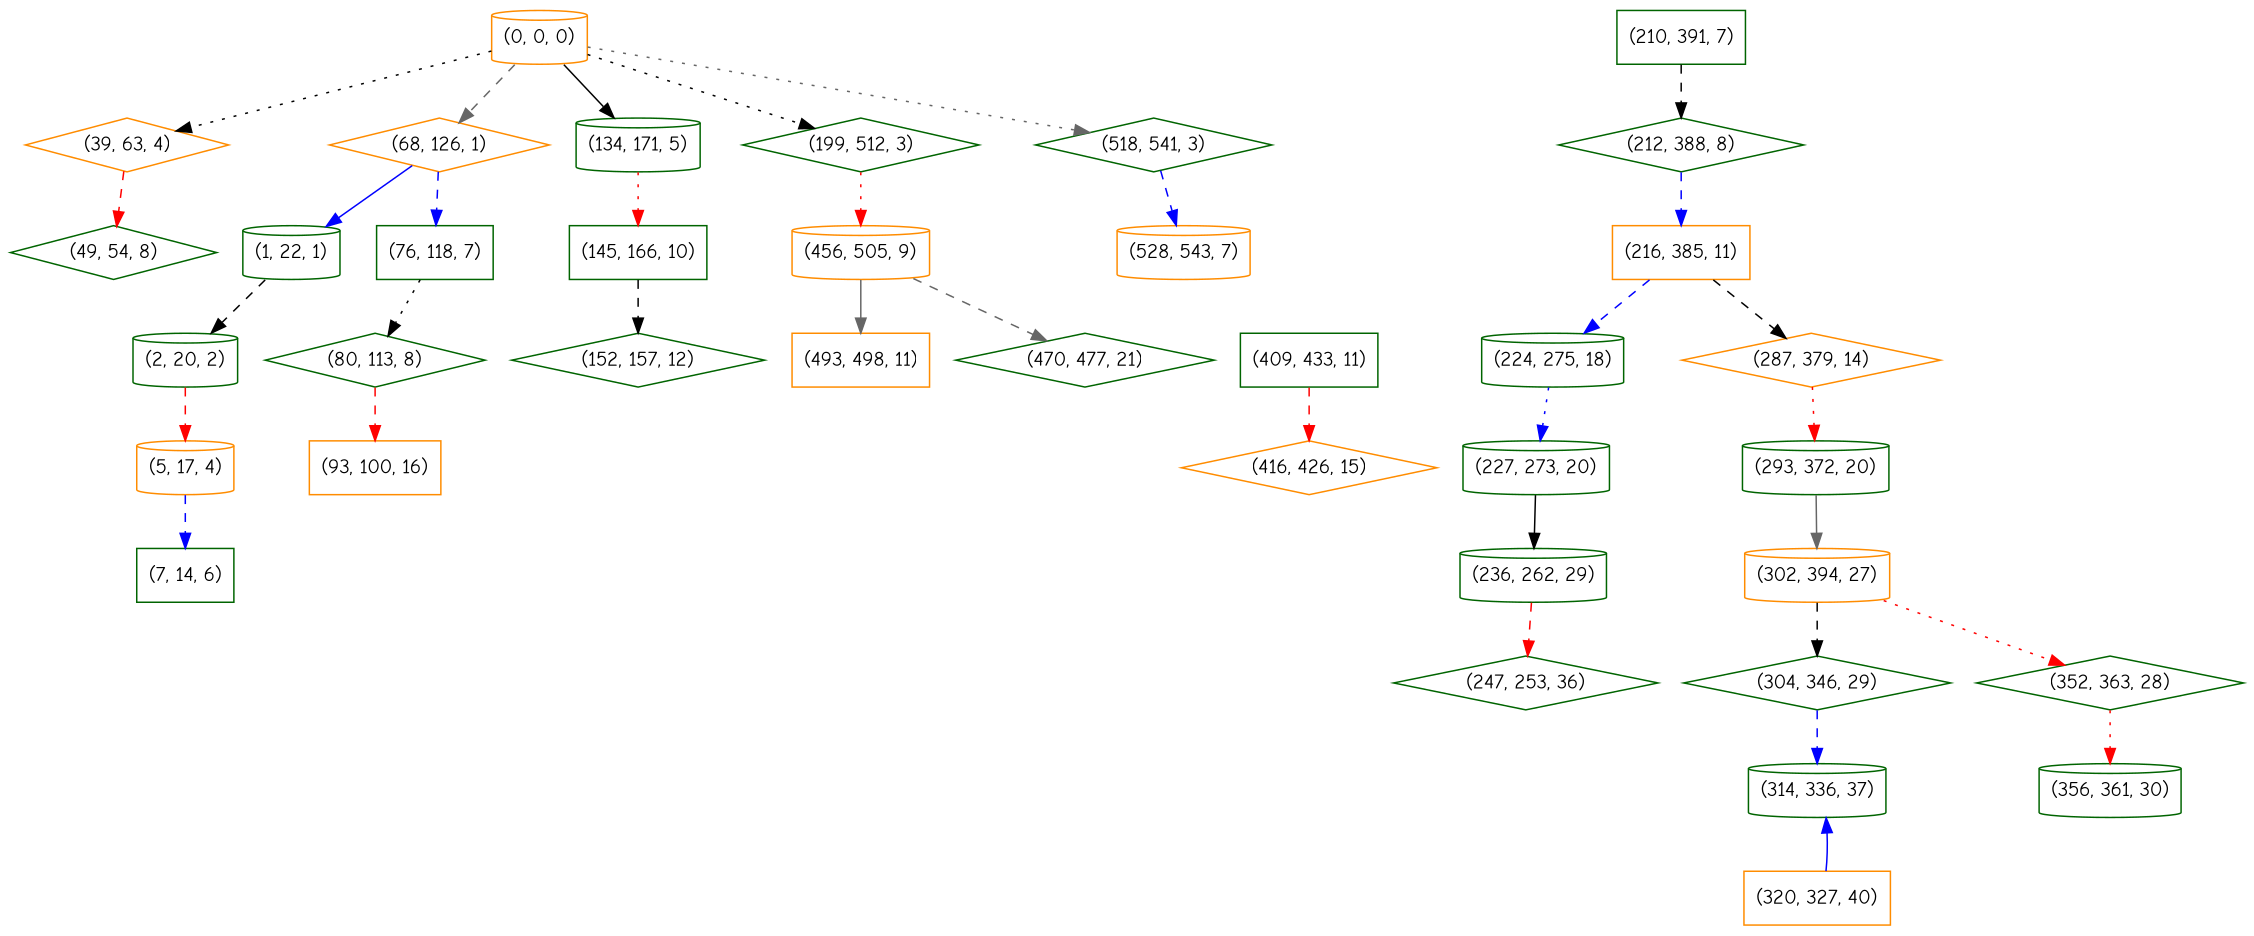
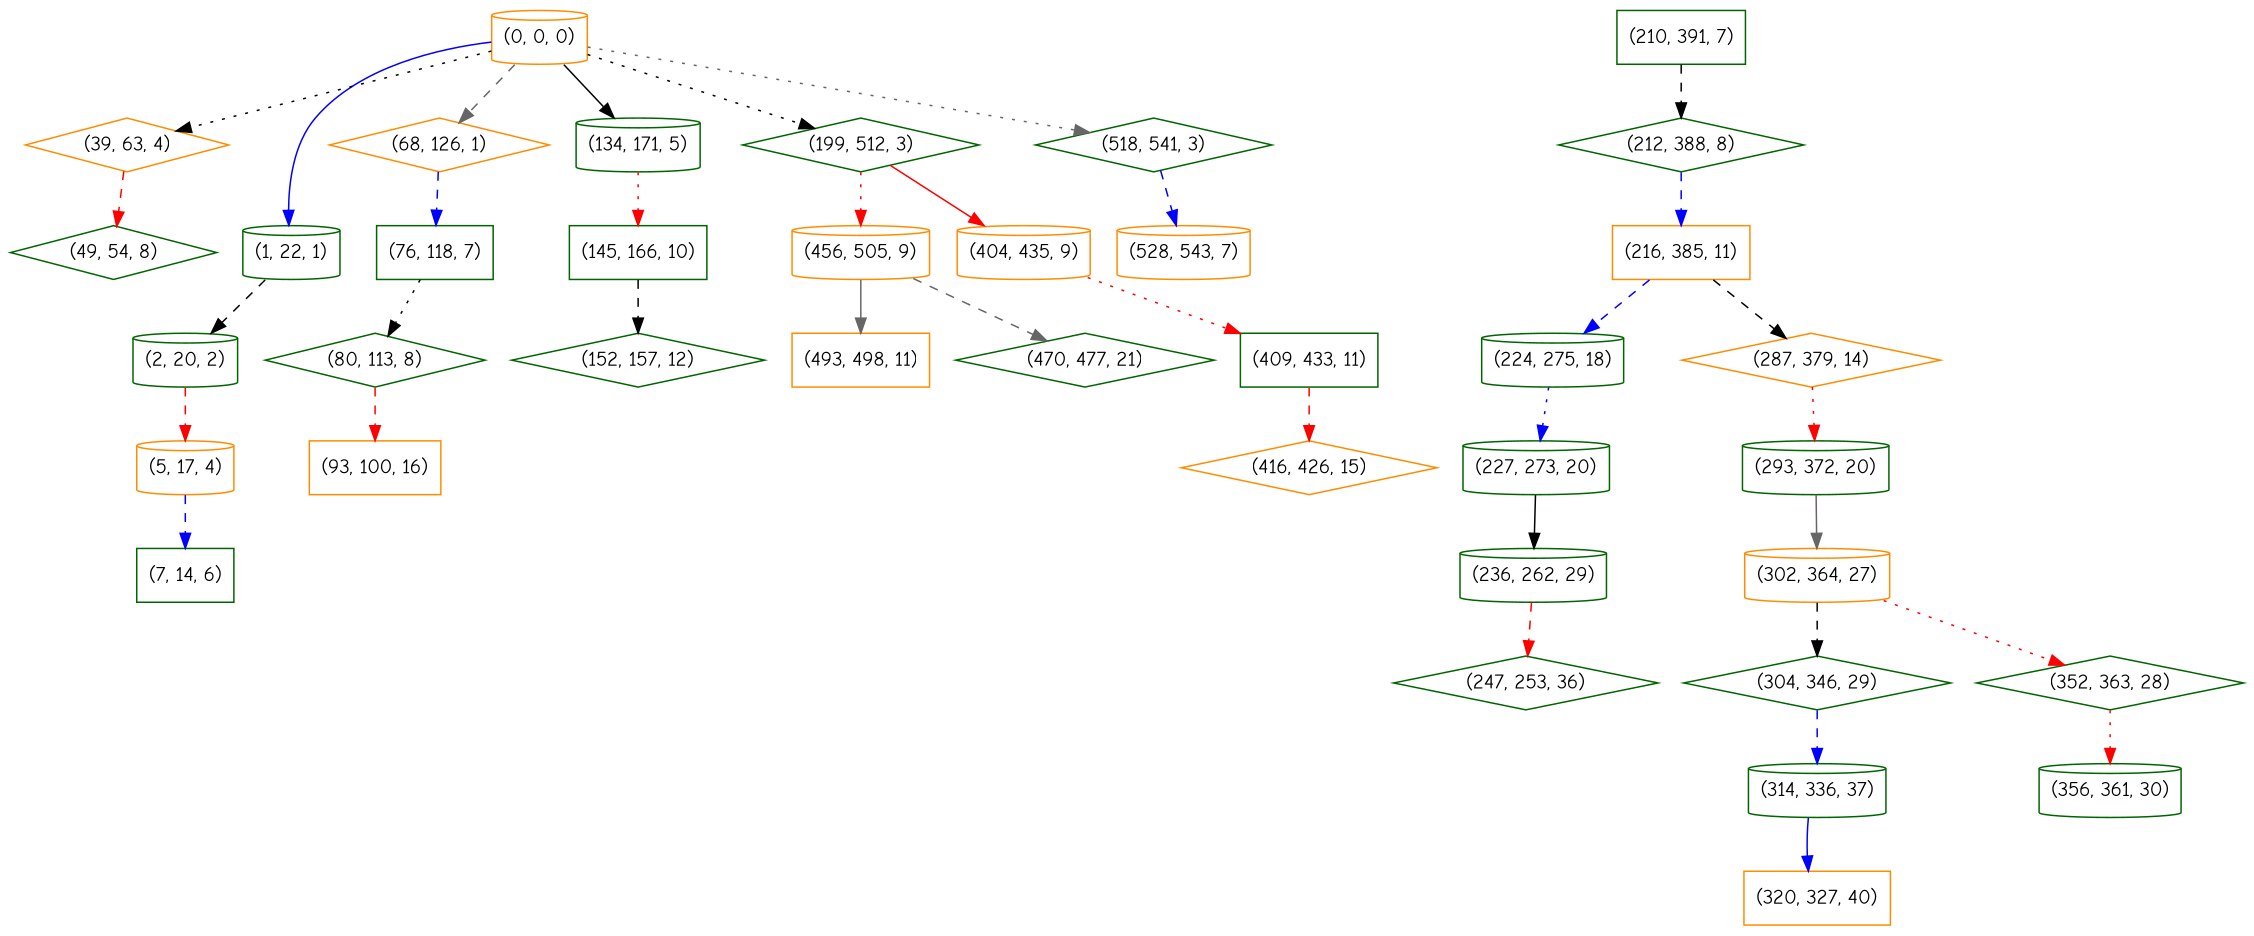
(375, 192) -> (329, 104)
none -> (1024, 253)
(1817, 575) -> (1817, 575)
(1827, 852) -> (1807, 837)
